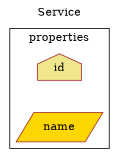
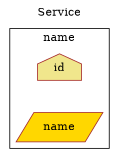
(60, 38) -> (60, 38)
